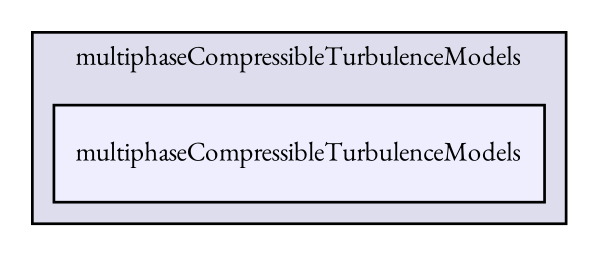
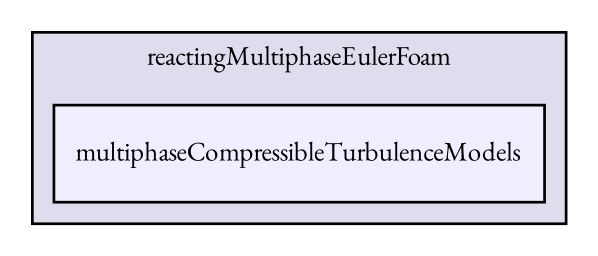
(299, 58) -> (299, 58)
